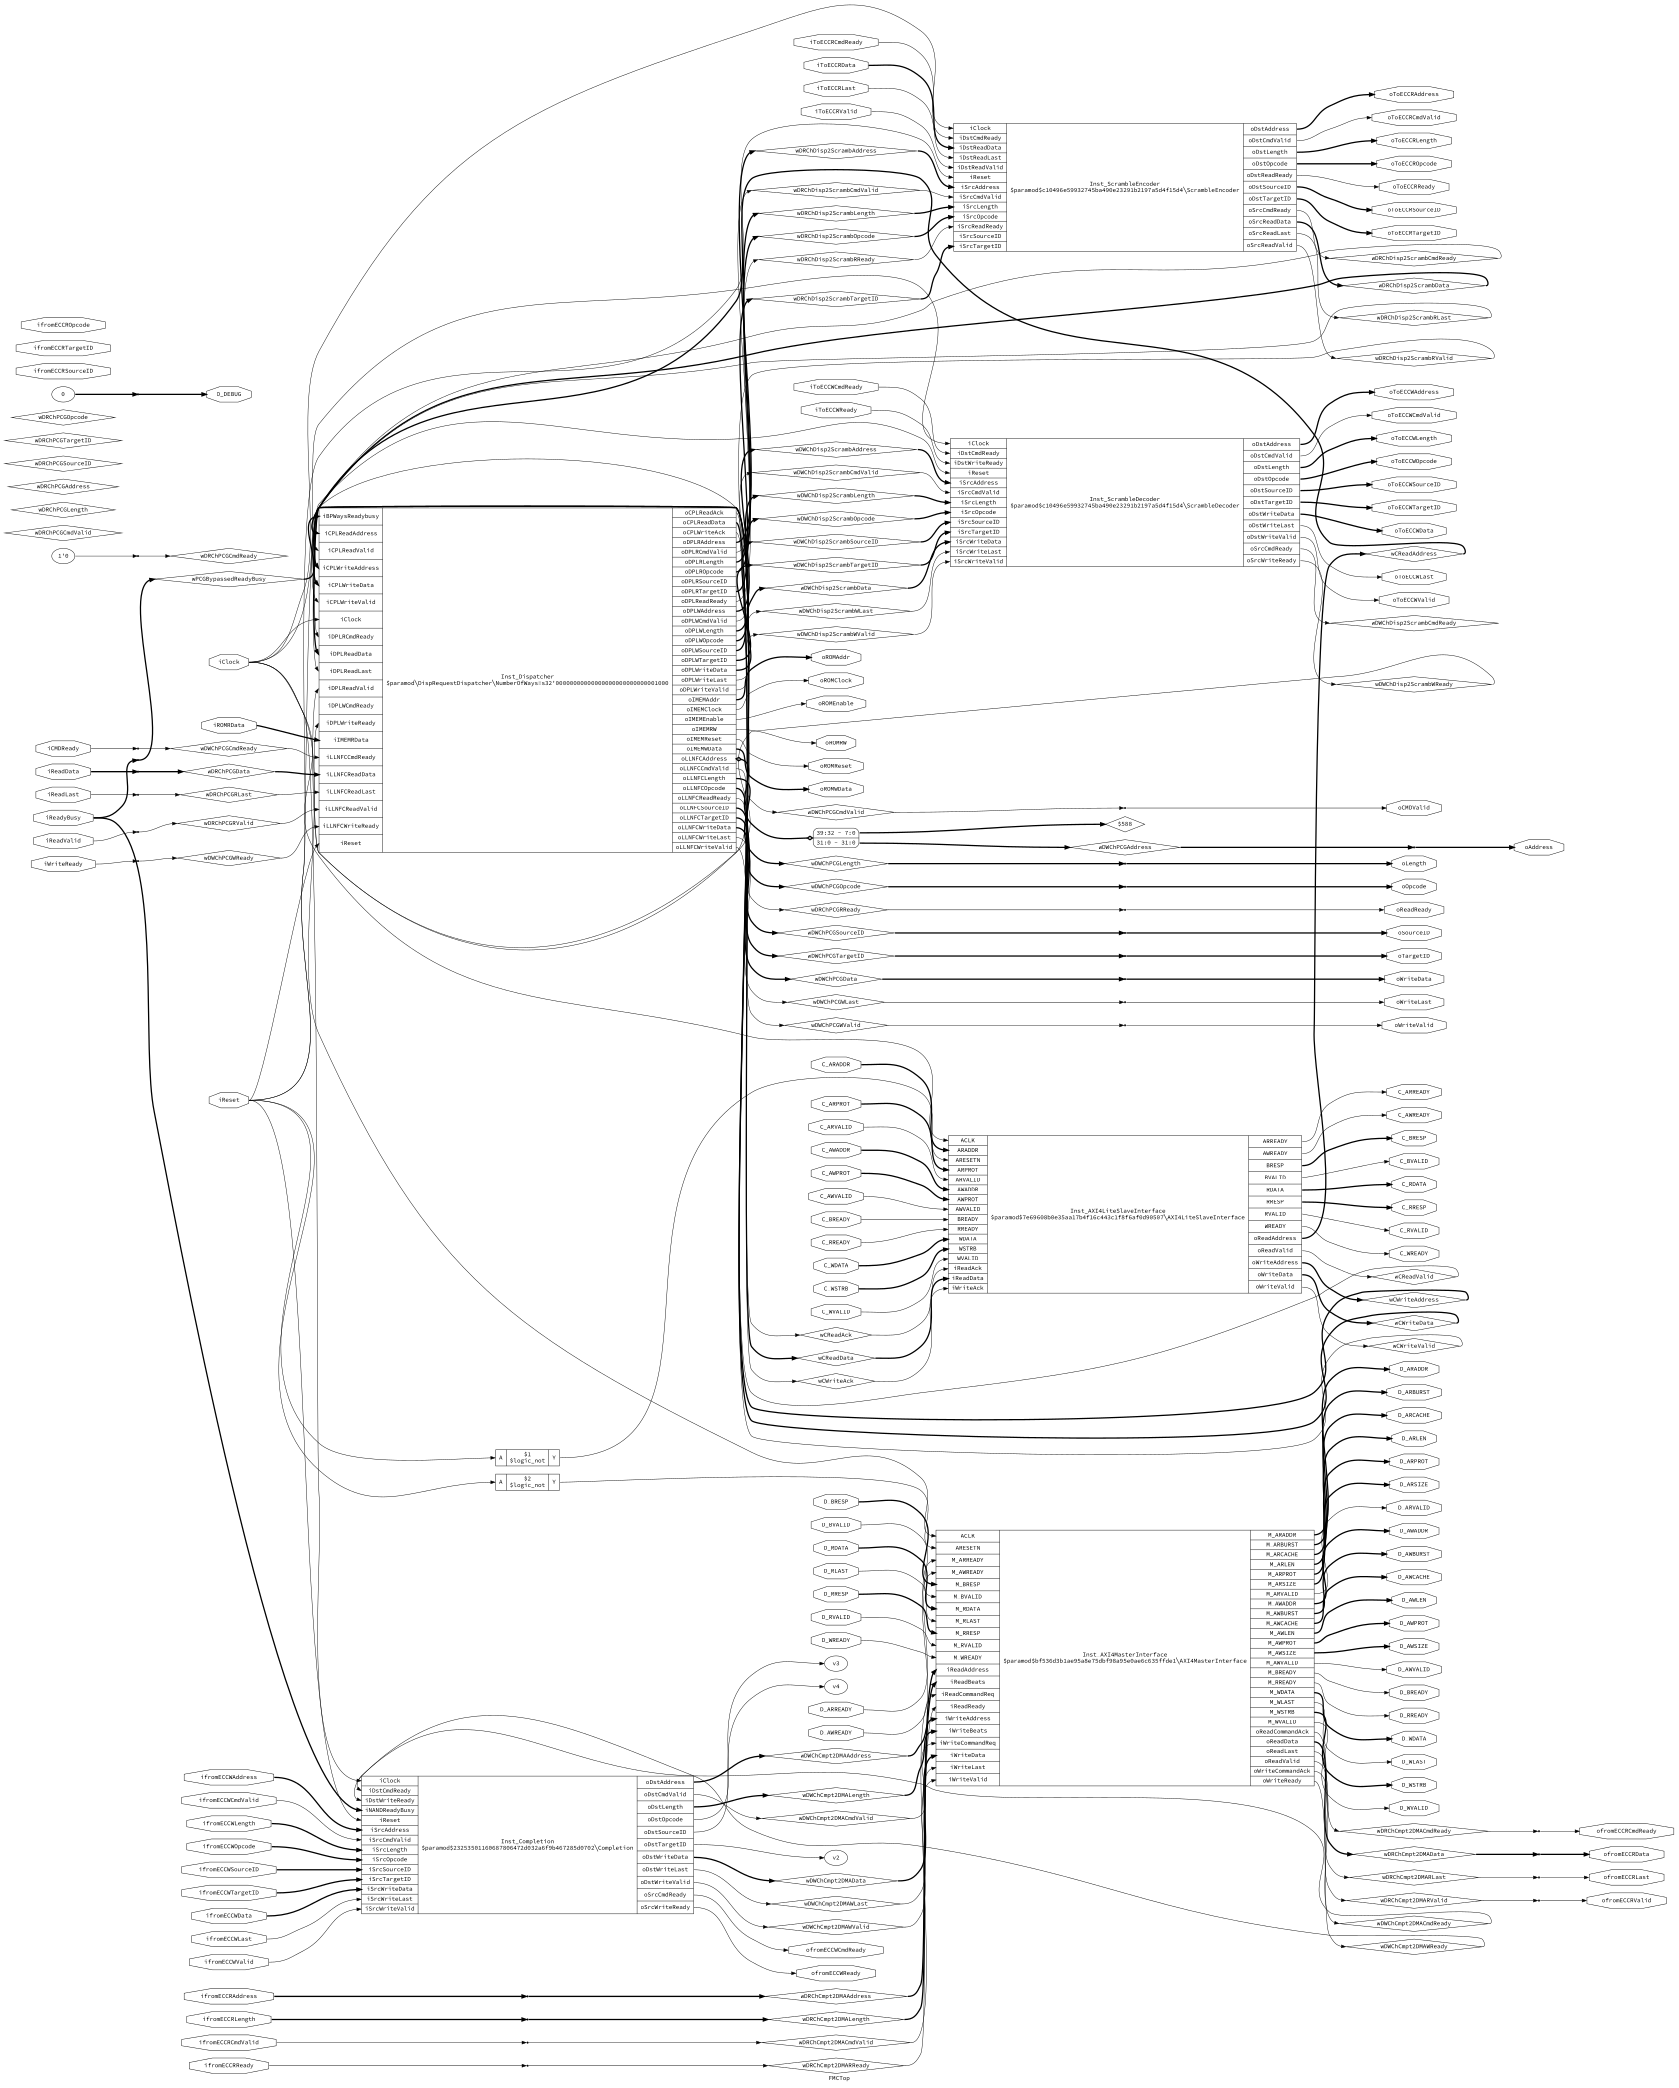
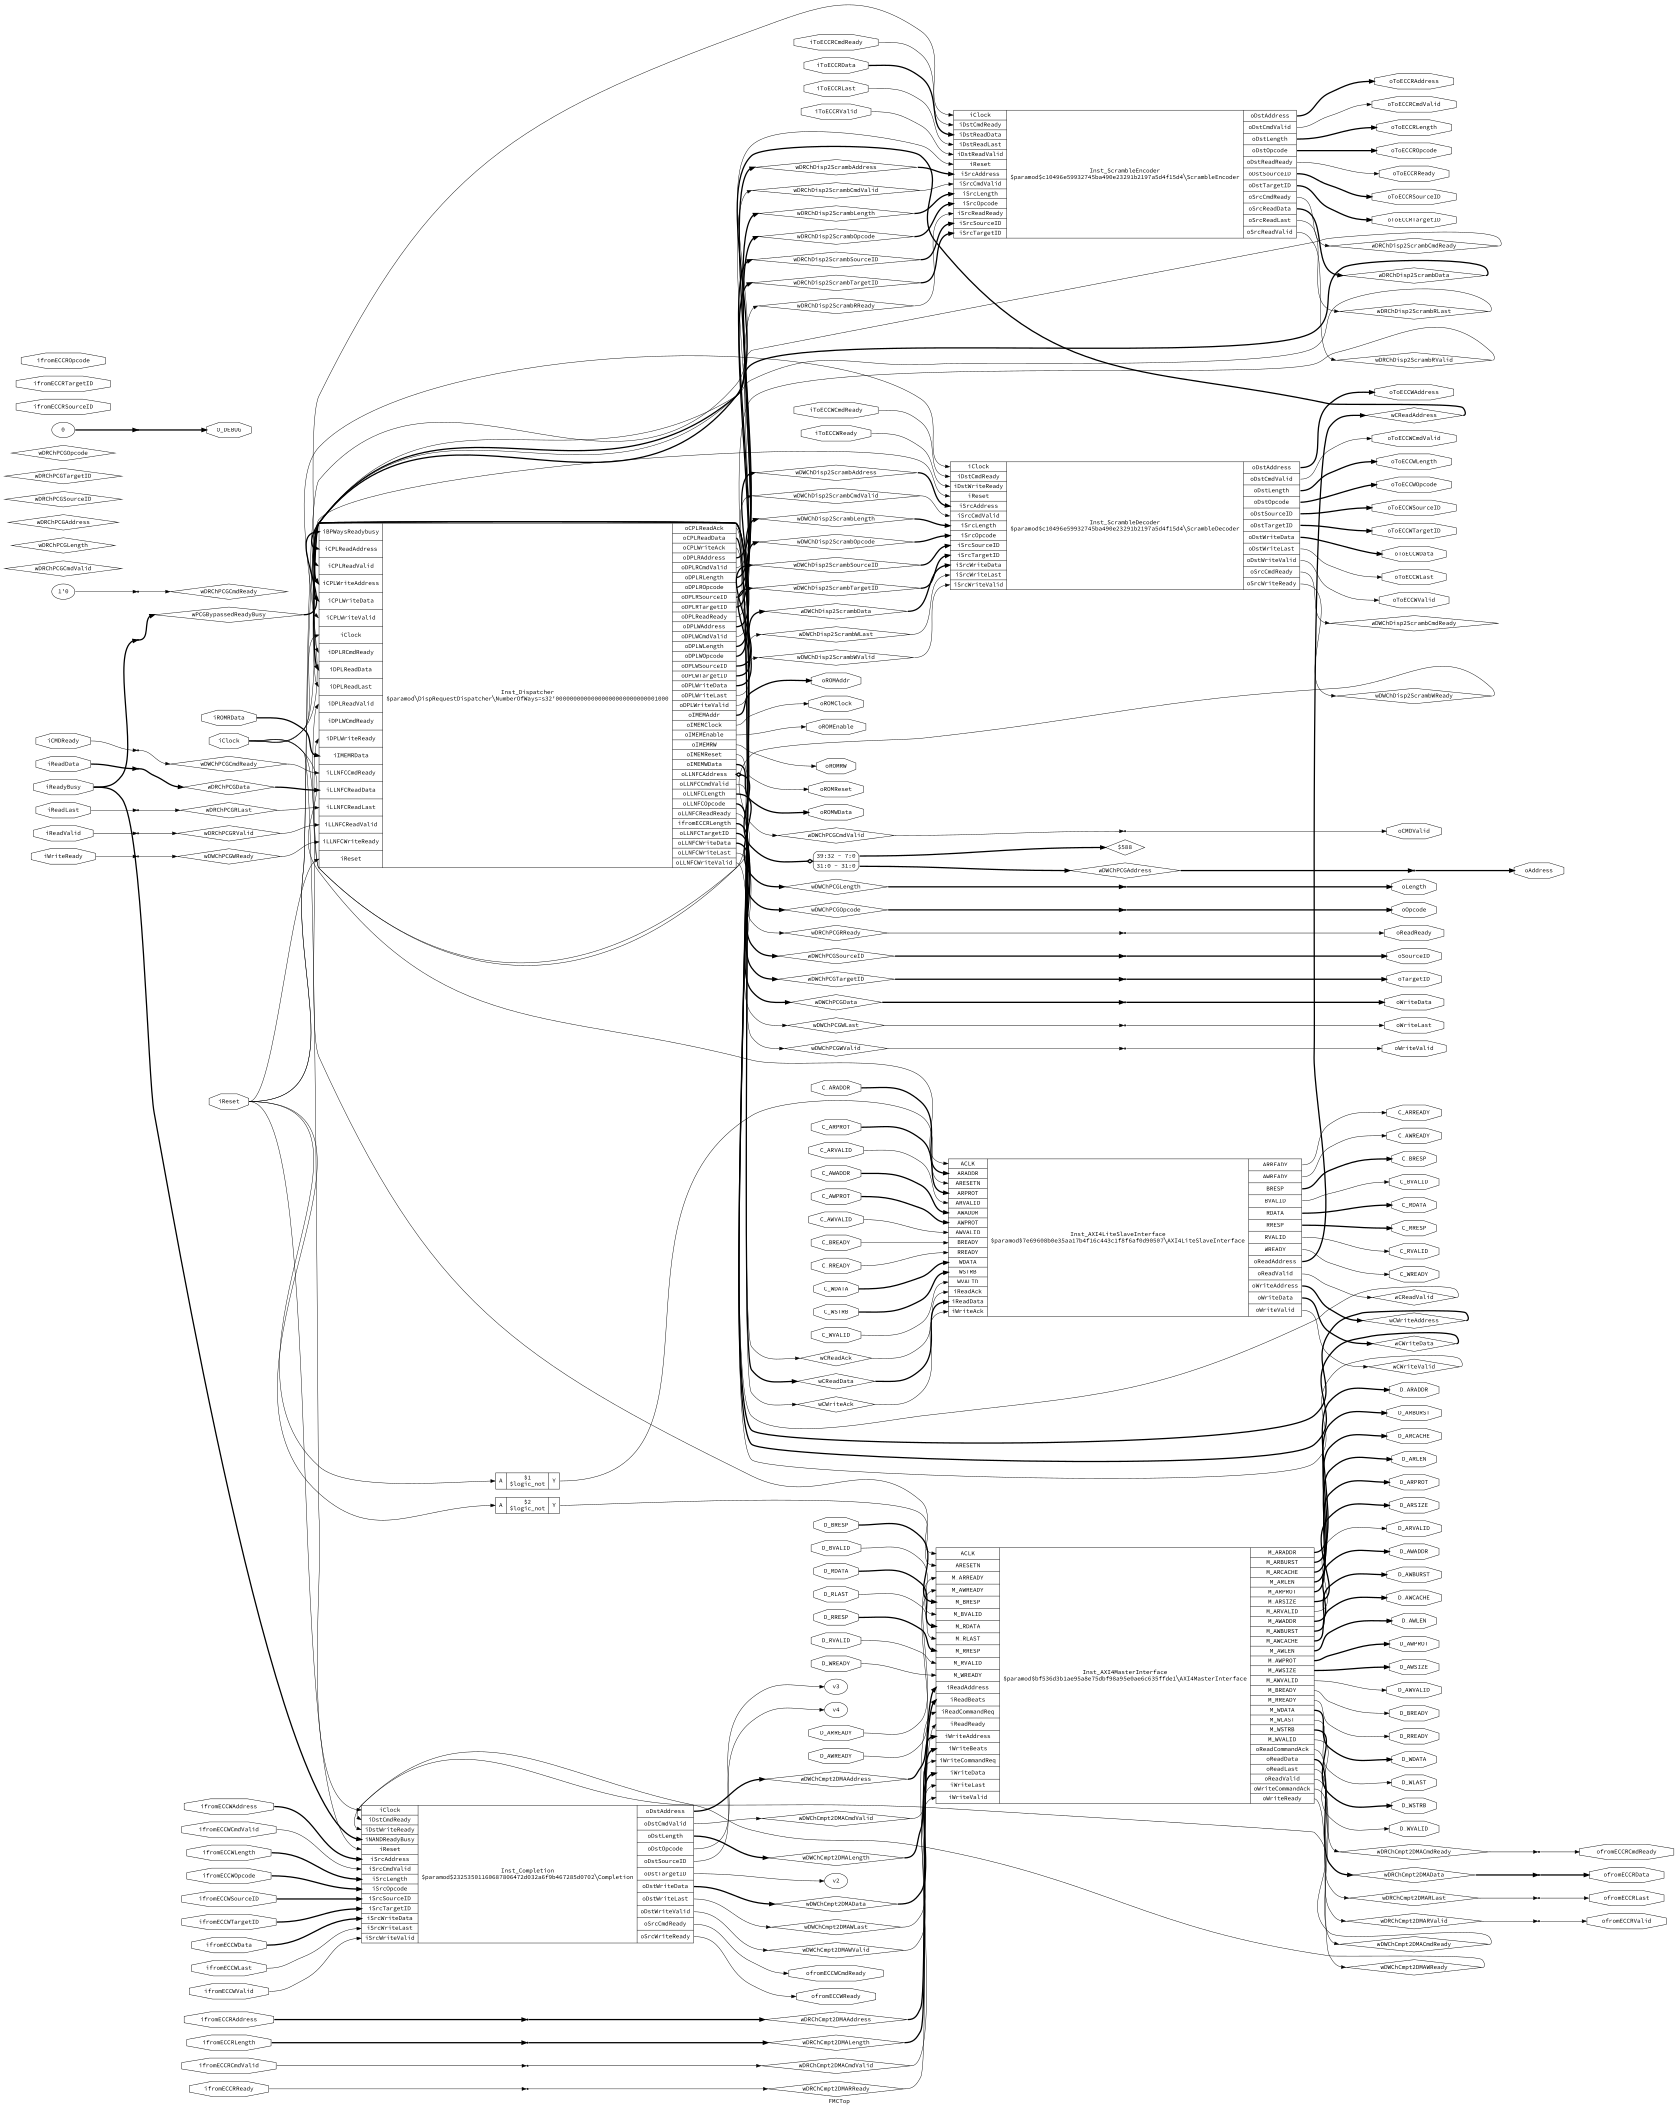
none -> (836, 260)
(704, 808) -> (704, 823)
